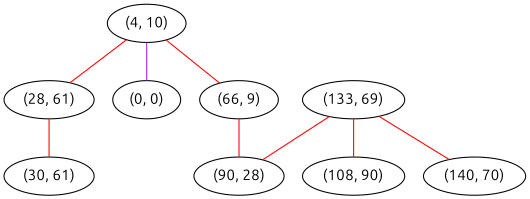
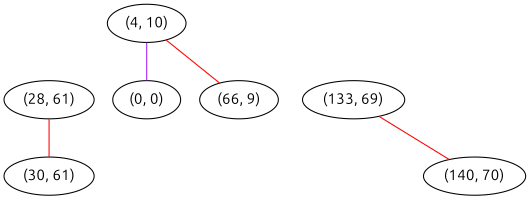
(98, 61) -> none
(239, 176) -> none
(354, 176) -> none
